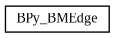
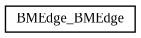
(57, 19) -> (70, 19)
